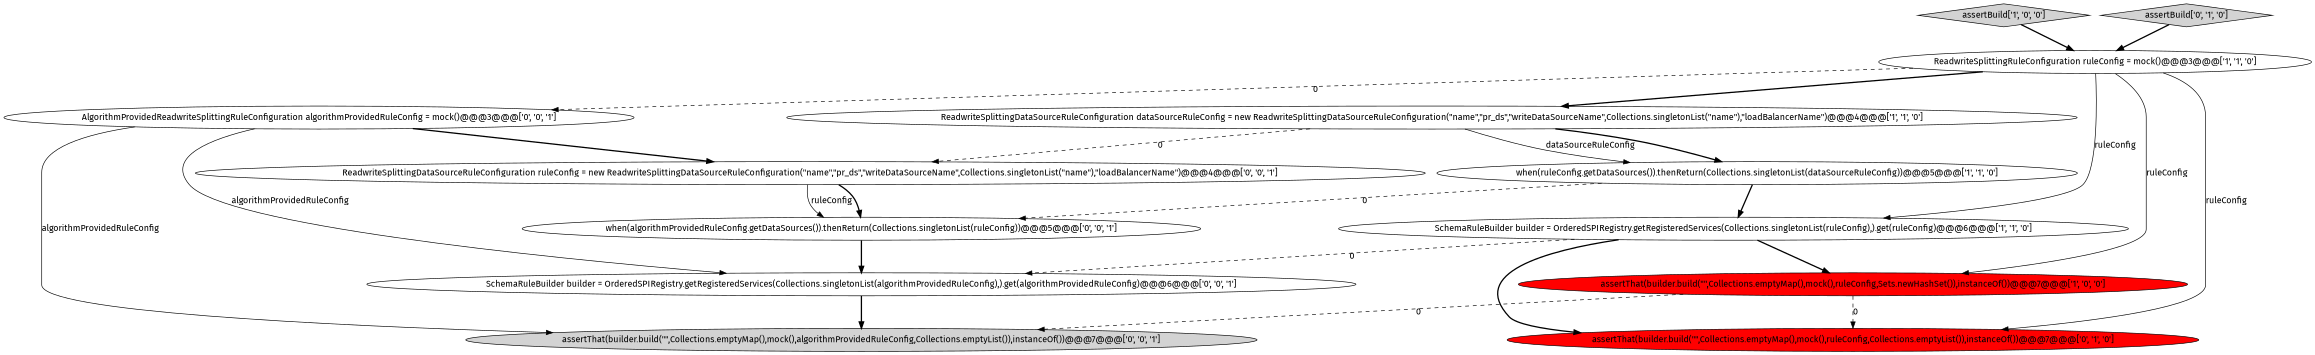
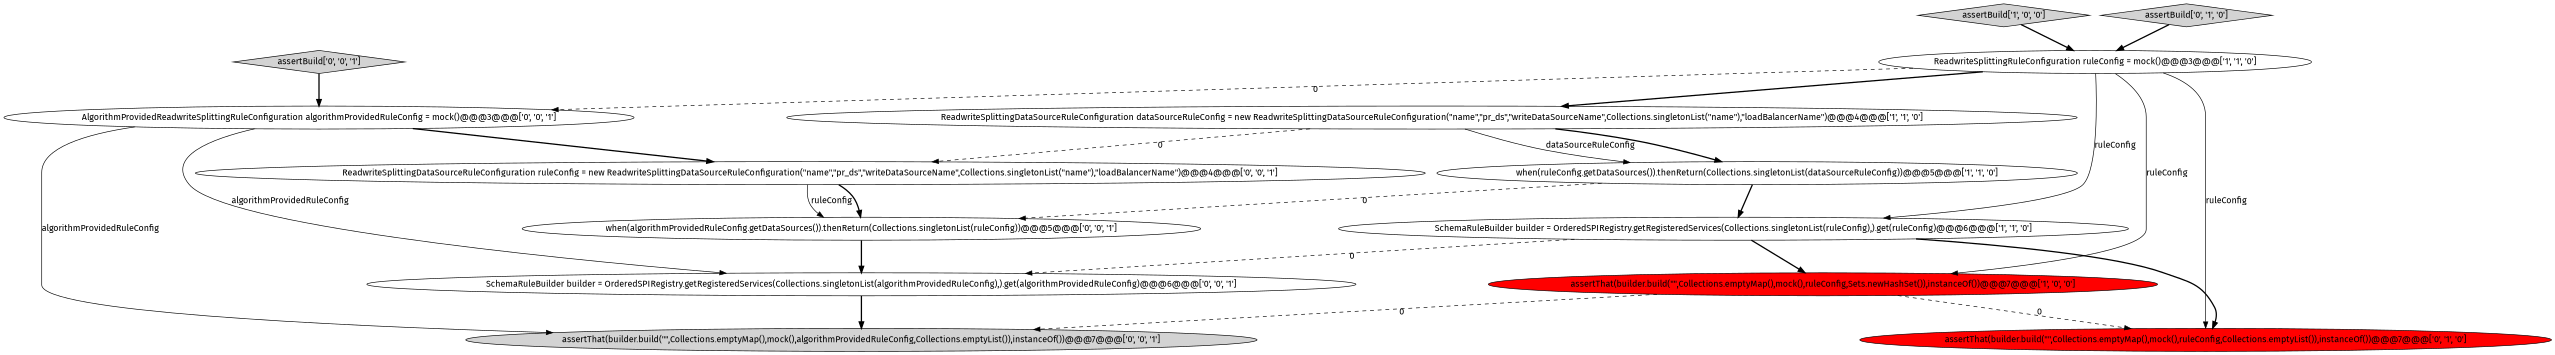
none -> (319, 62)
